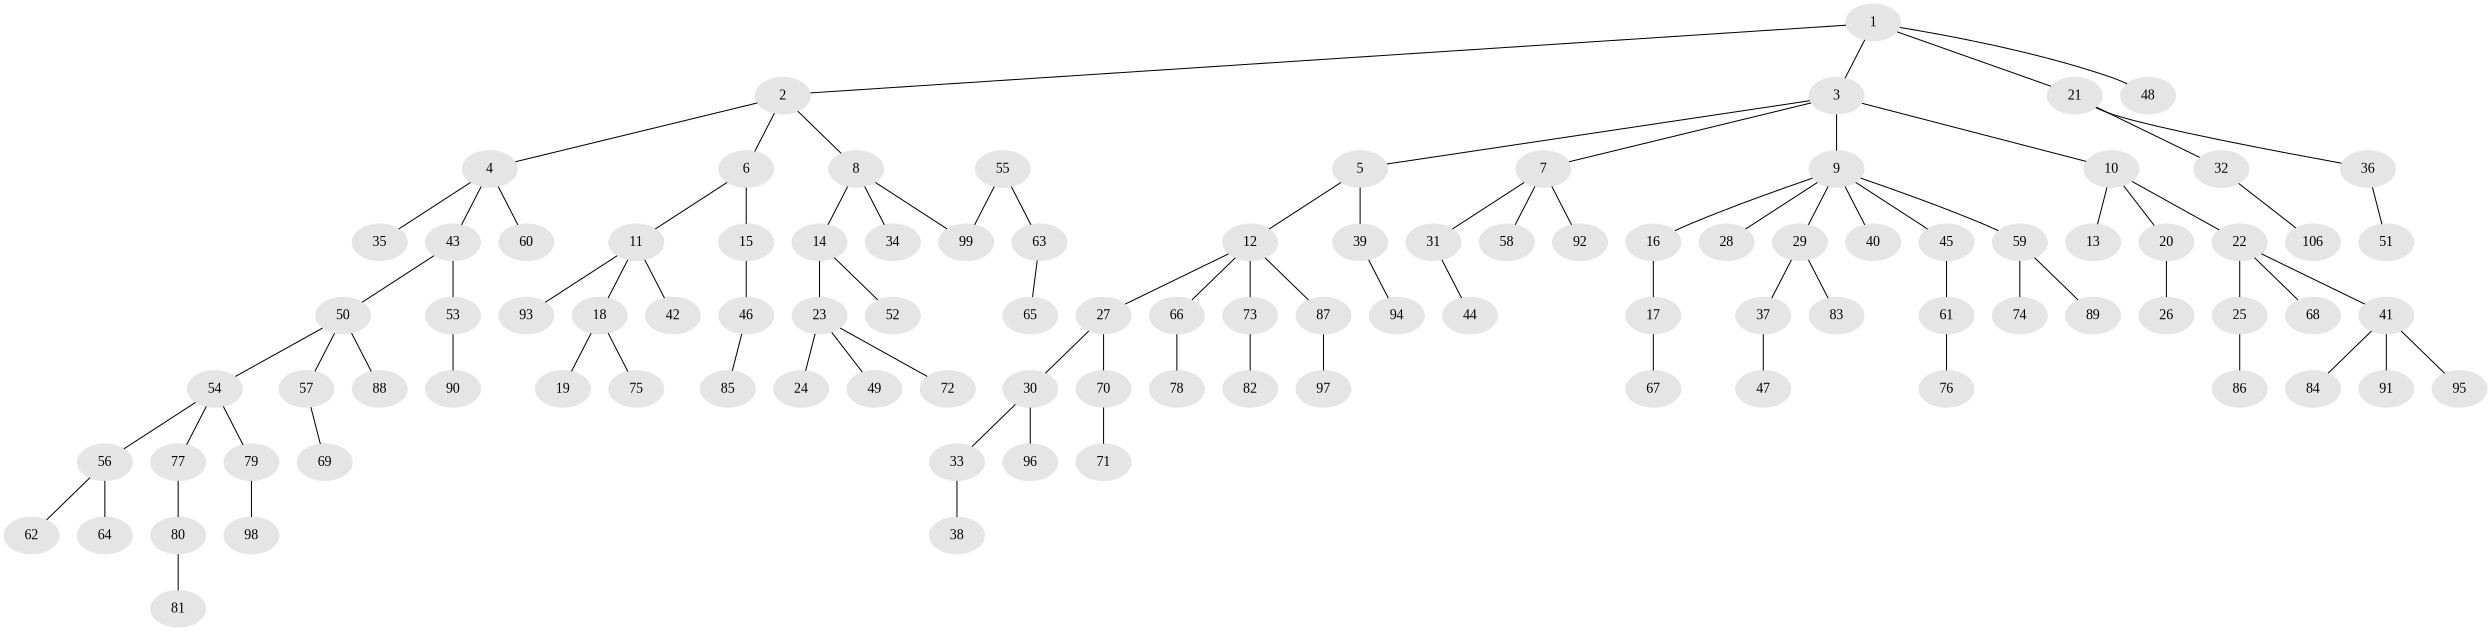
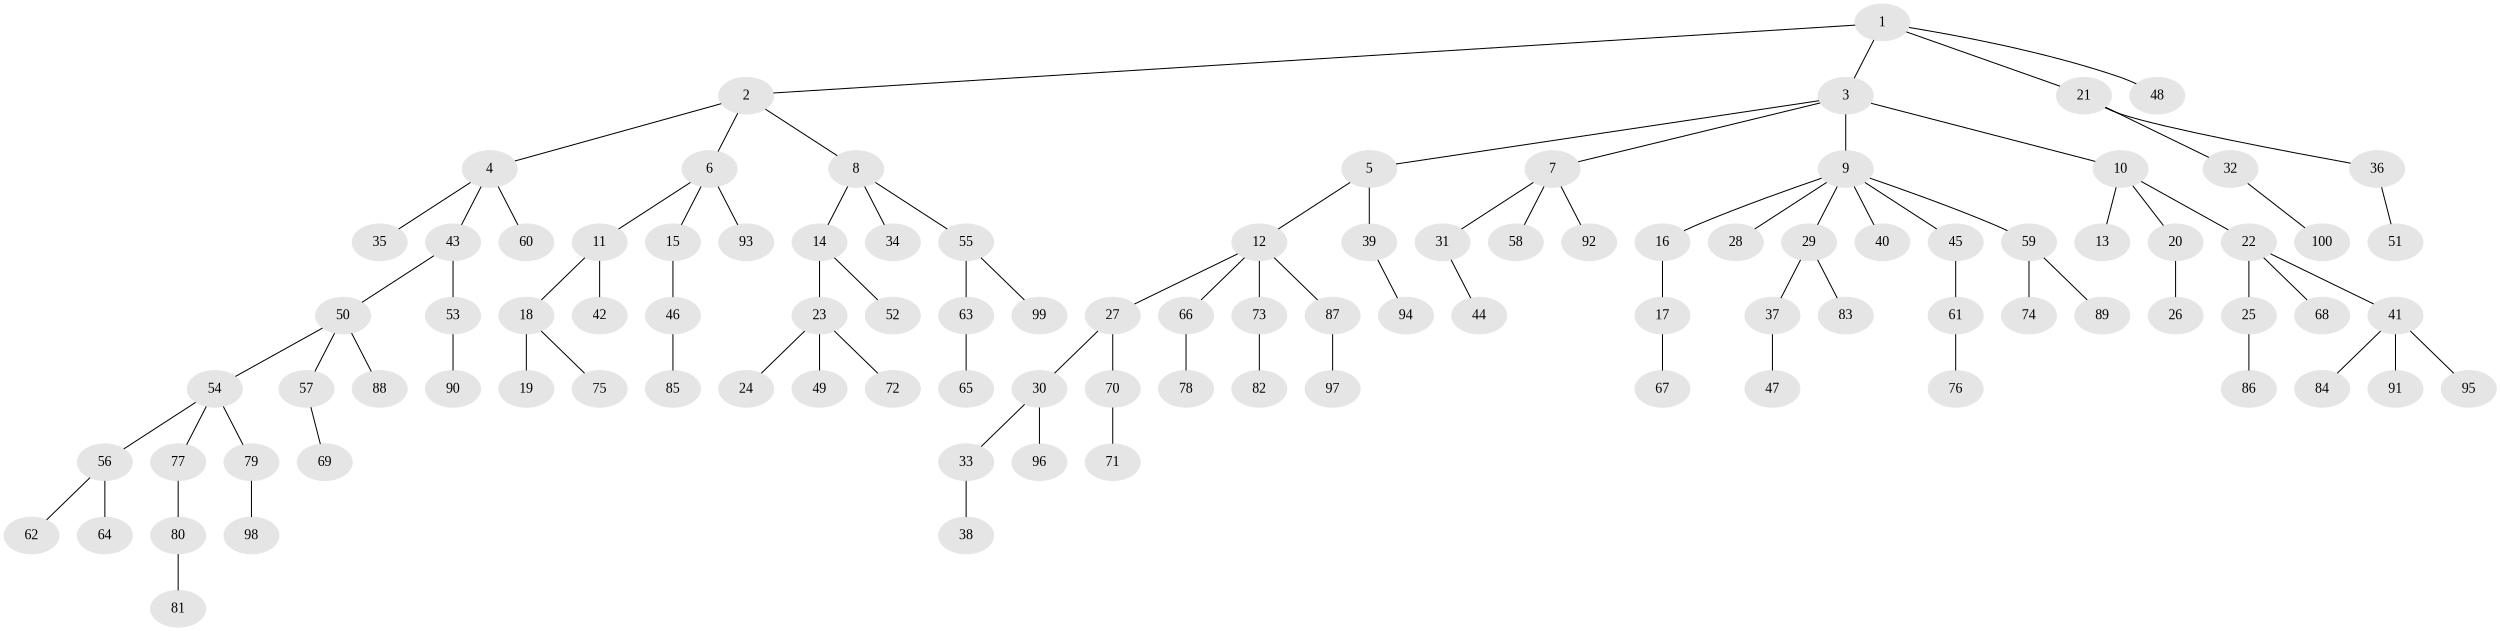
(911, 206) -> (911, 206)
(2313, 242) -> (2322, 242)
(581, 279) -> (728, 206)
